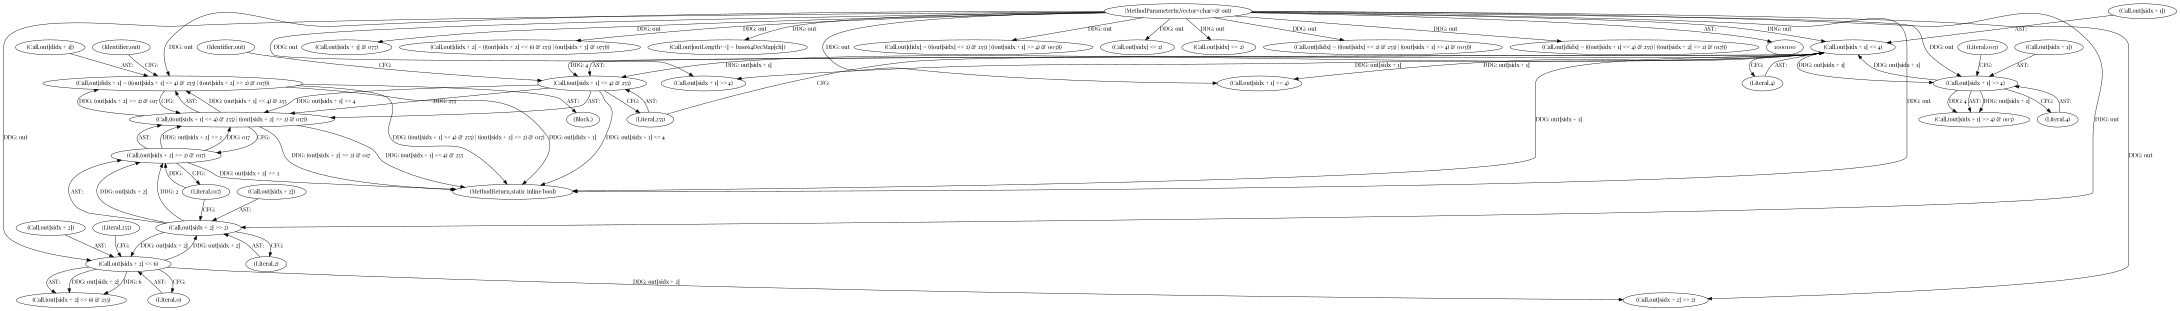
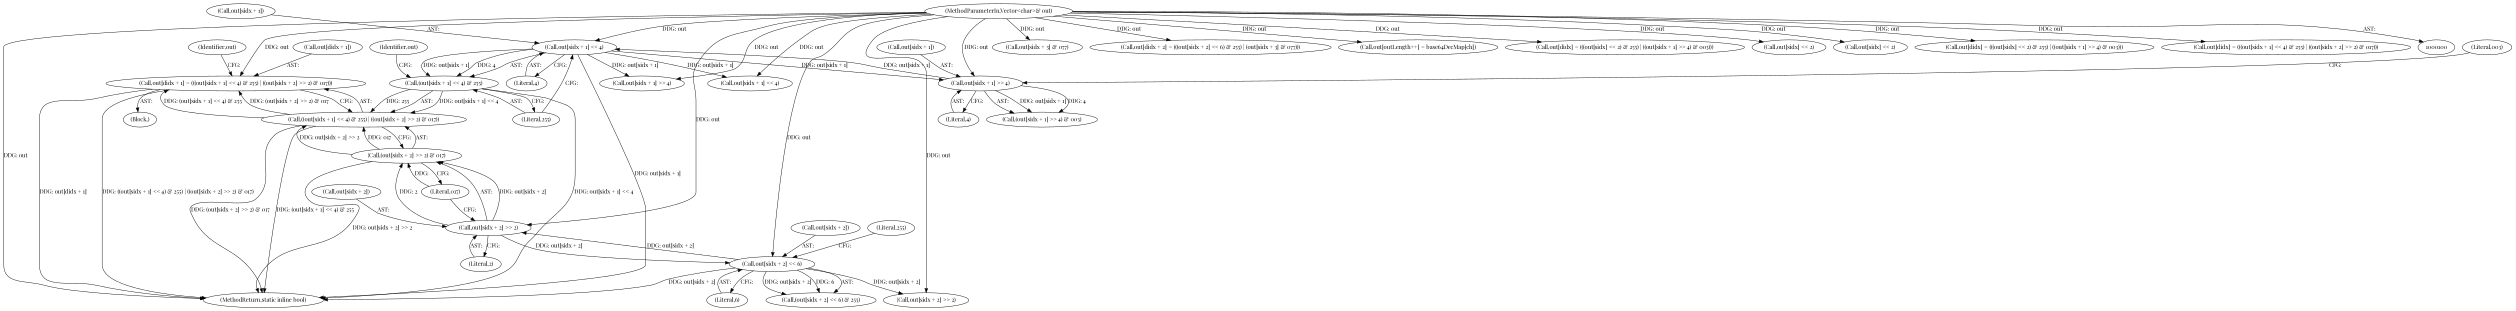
none -> (533, 295)
(169, 300) -> (727, 300)
